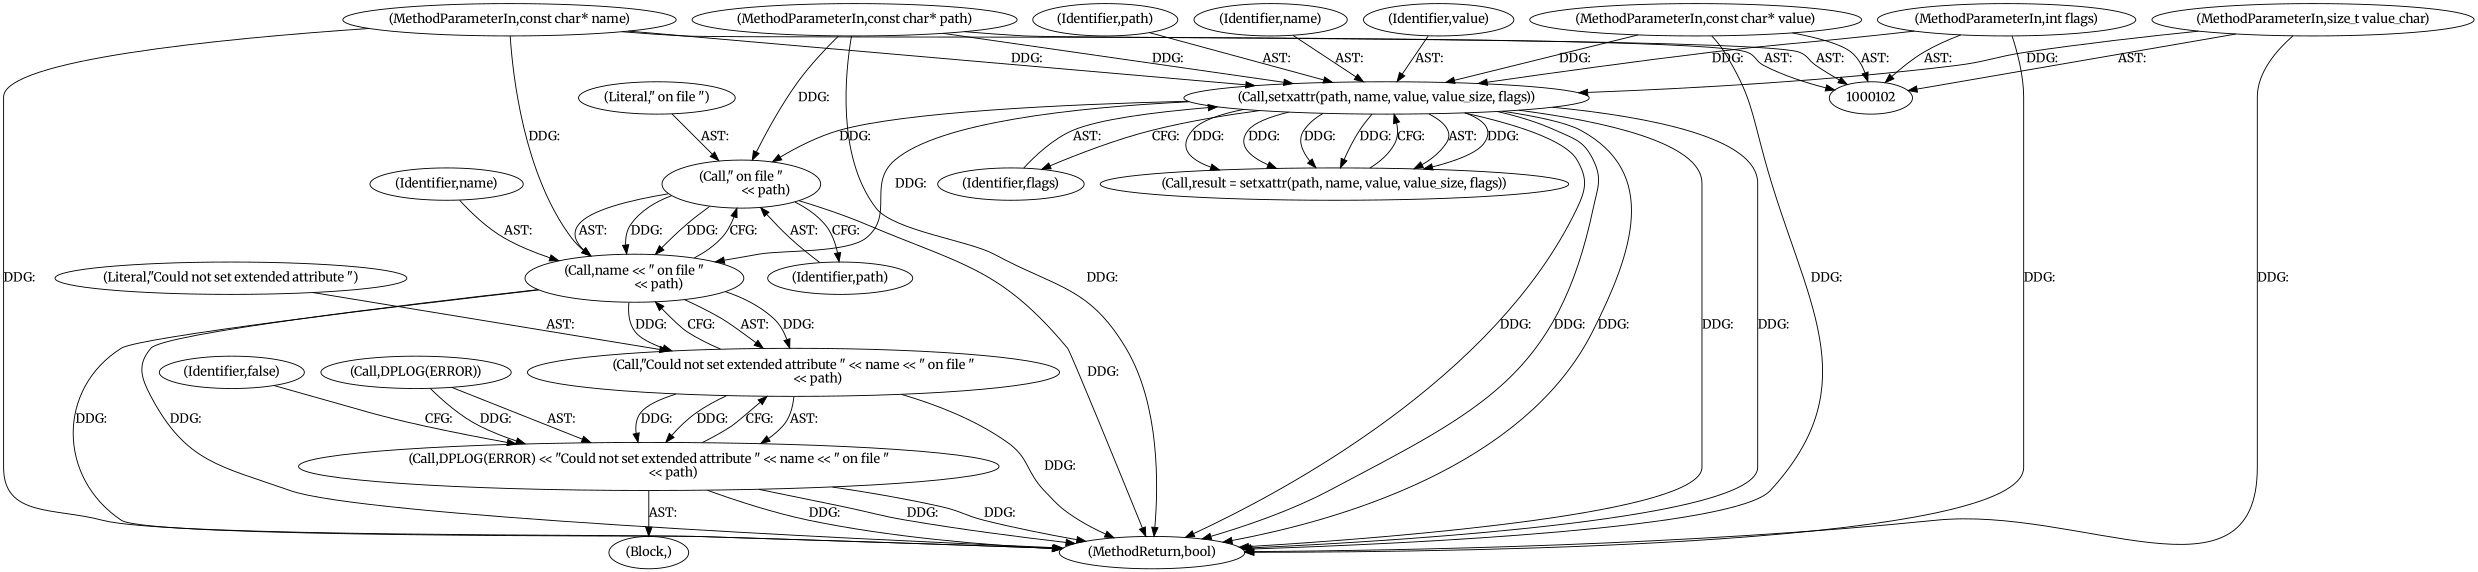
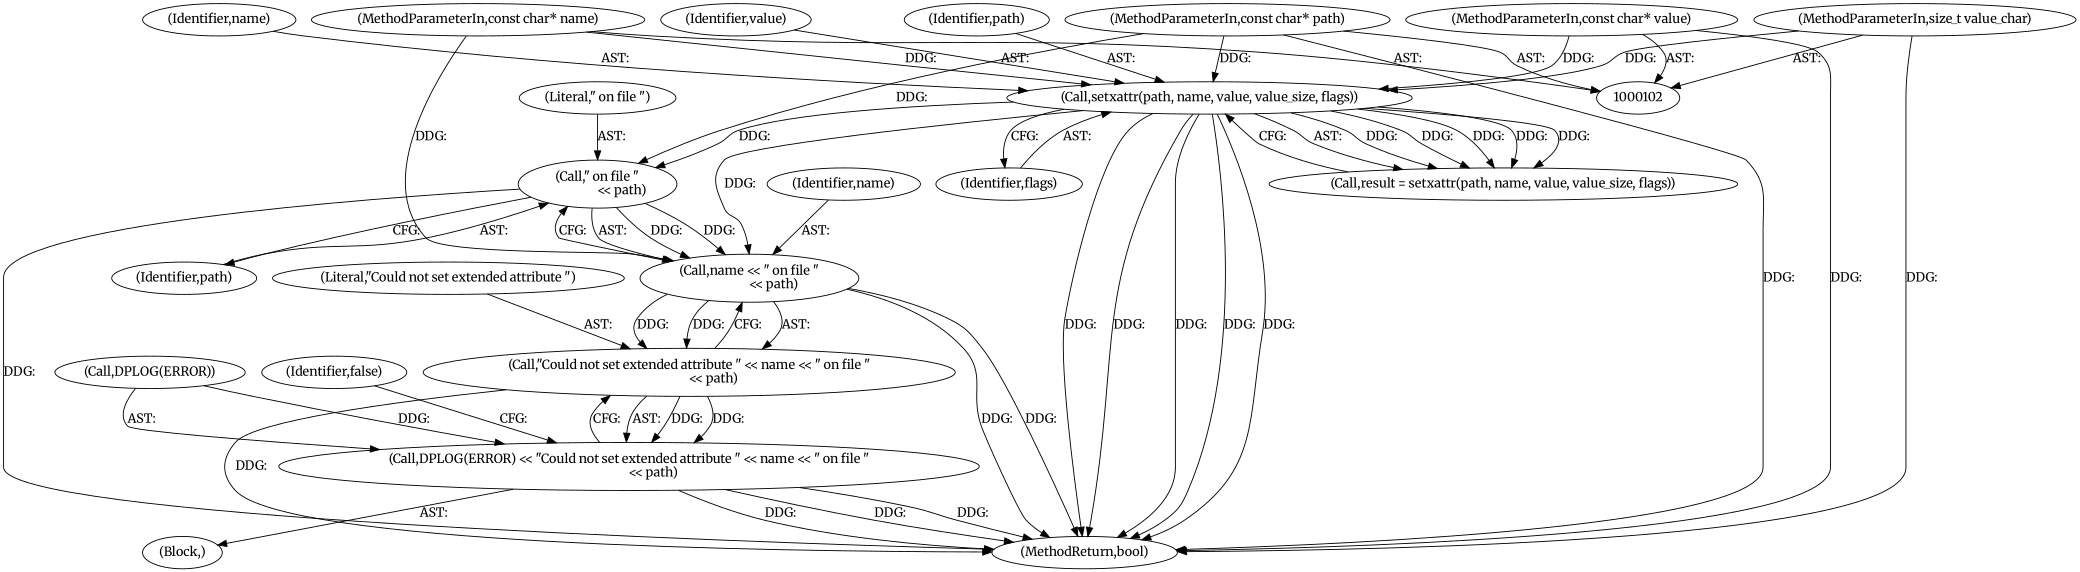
(2007, 20) -> none
(96, 519) -> none
